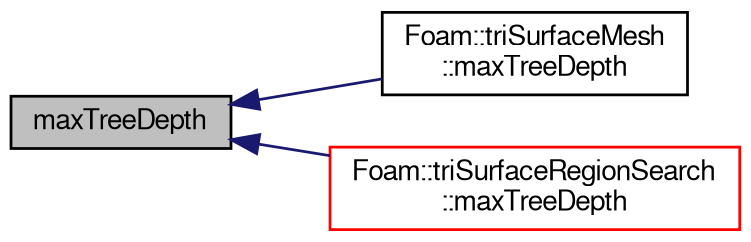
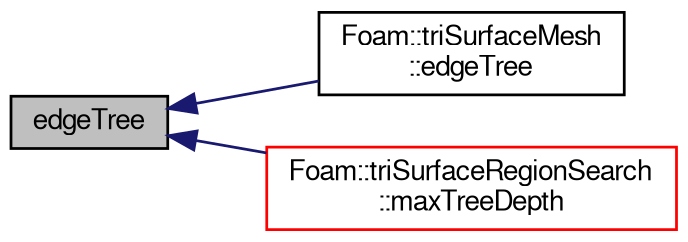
(535, 54) -> (472, 54)
(121, 122) -> (89, 122)
